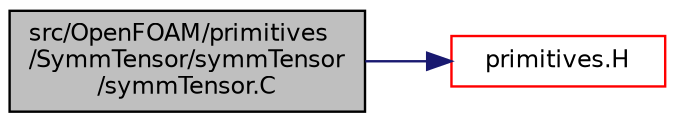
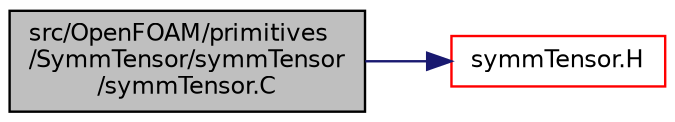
(558, 61) -> (558, 61)
